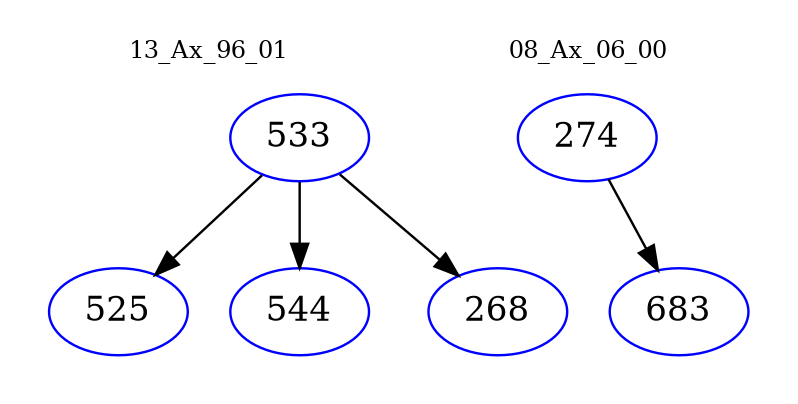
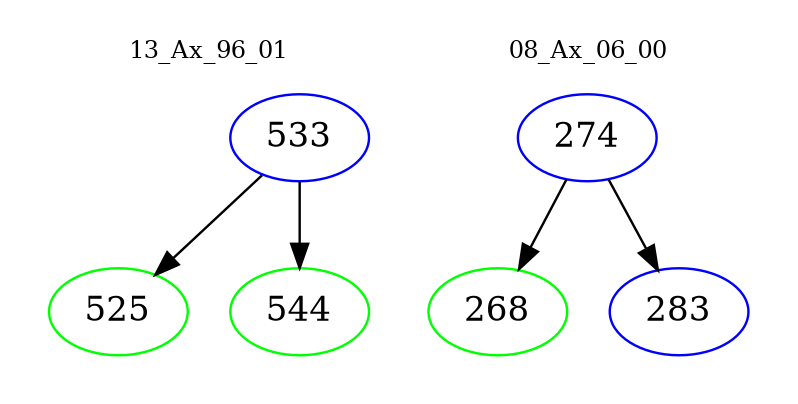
(372, 202) -> (549, 213)
(118, 312) -> (118, 312)
(300, 312) -> (300, 312)
(498, 312) -> (498, 312)
(679, 312) -> (679, 312)
